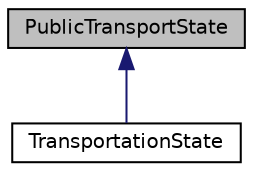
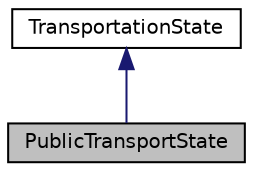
(126, 96) -> (126, 96)
